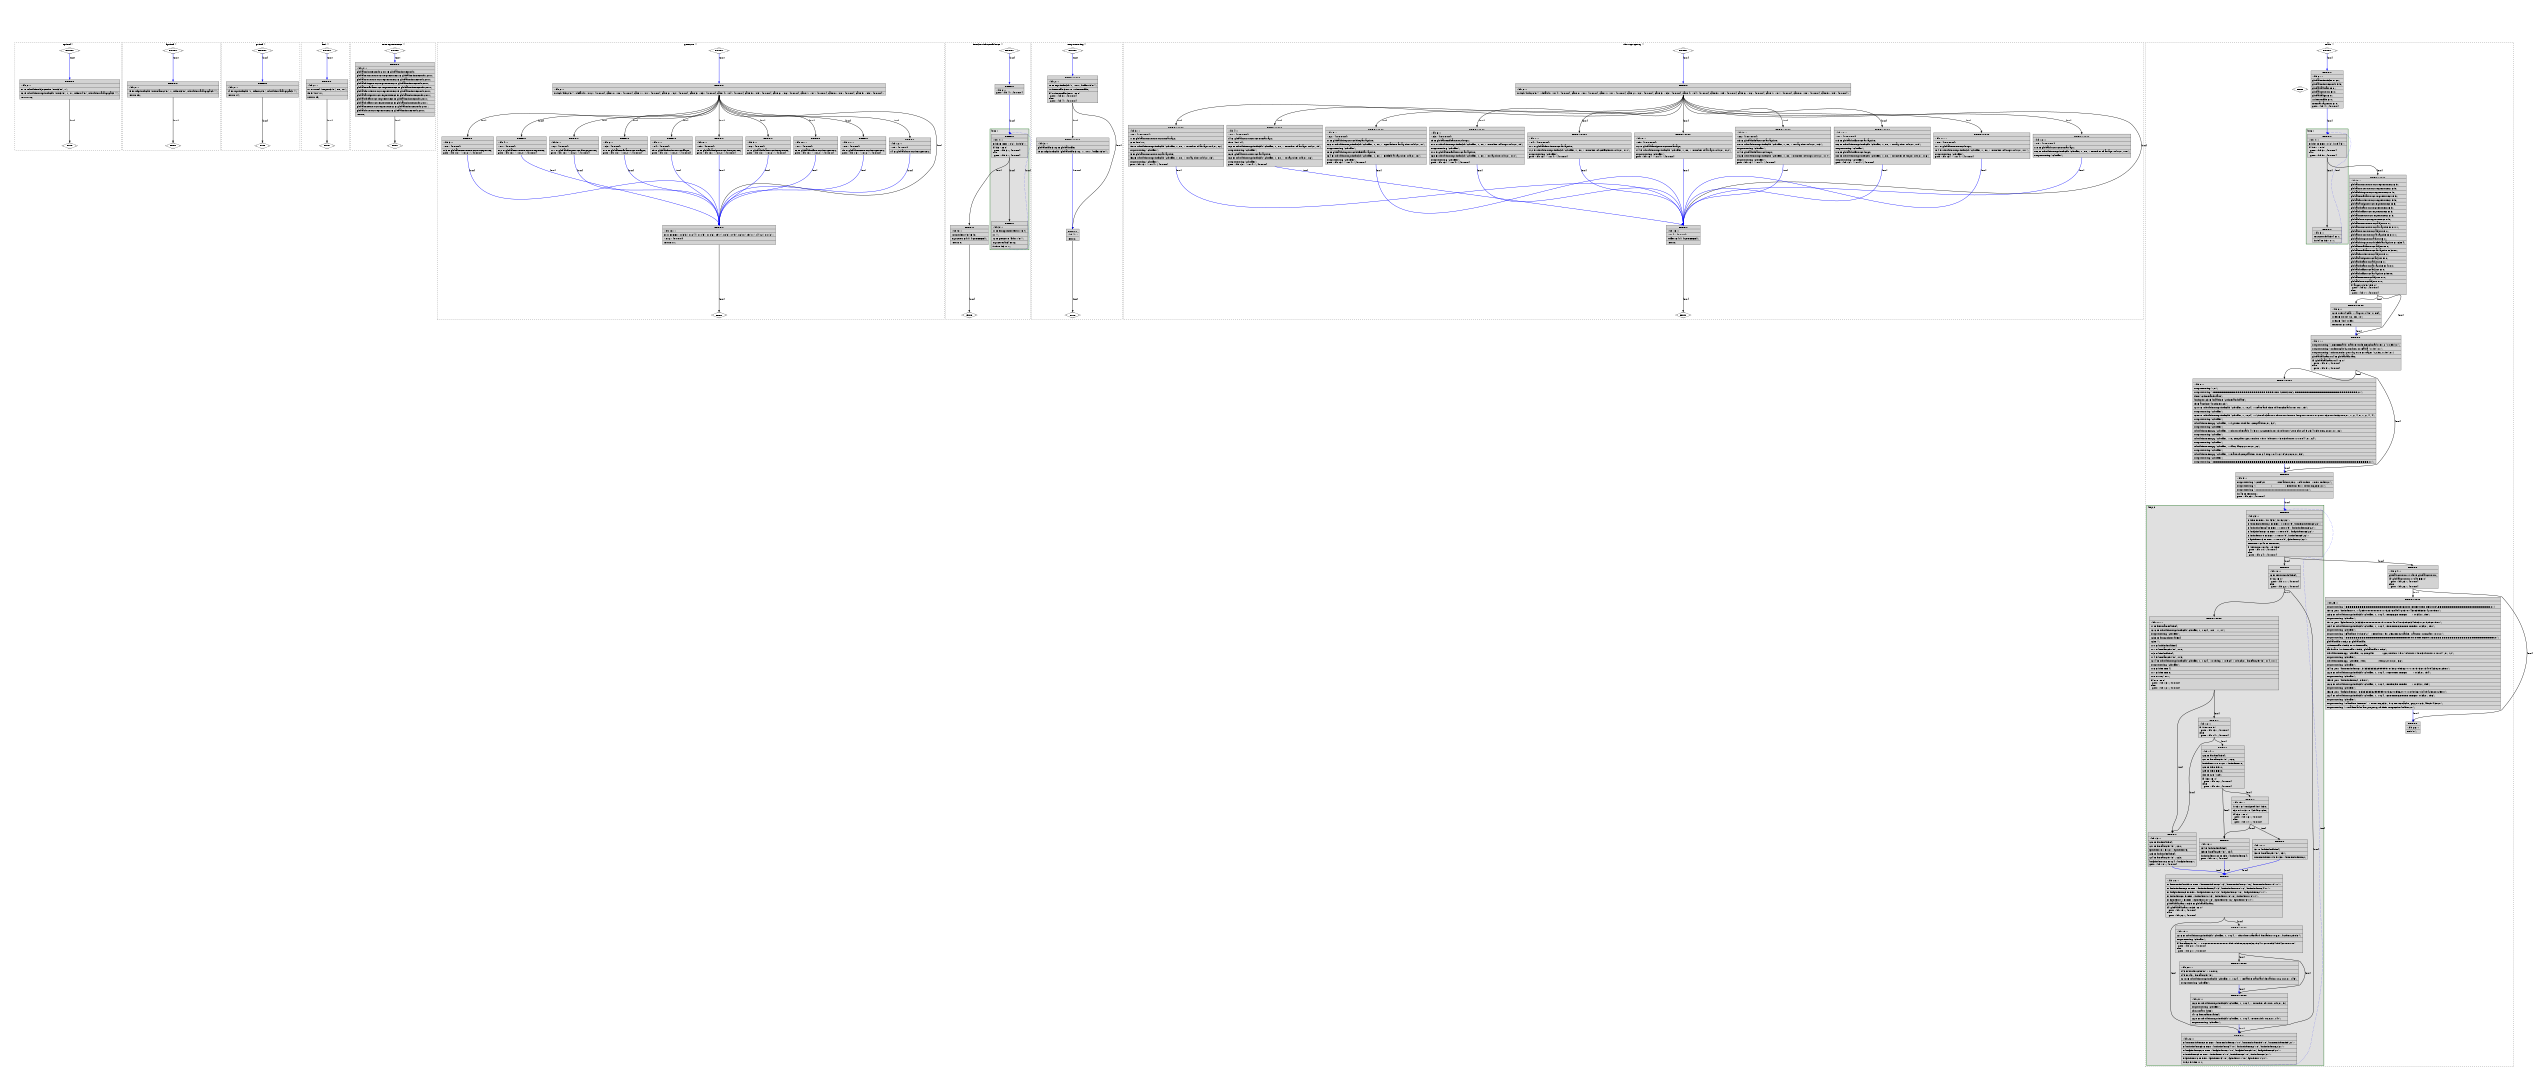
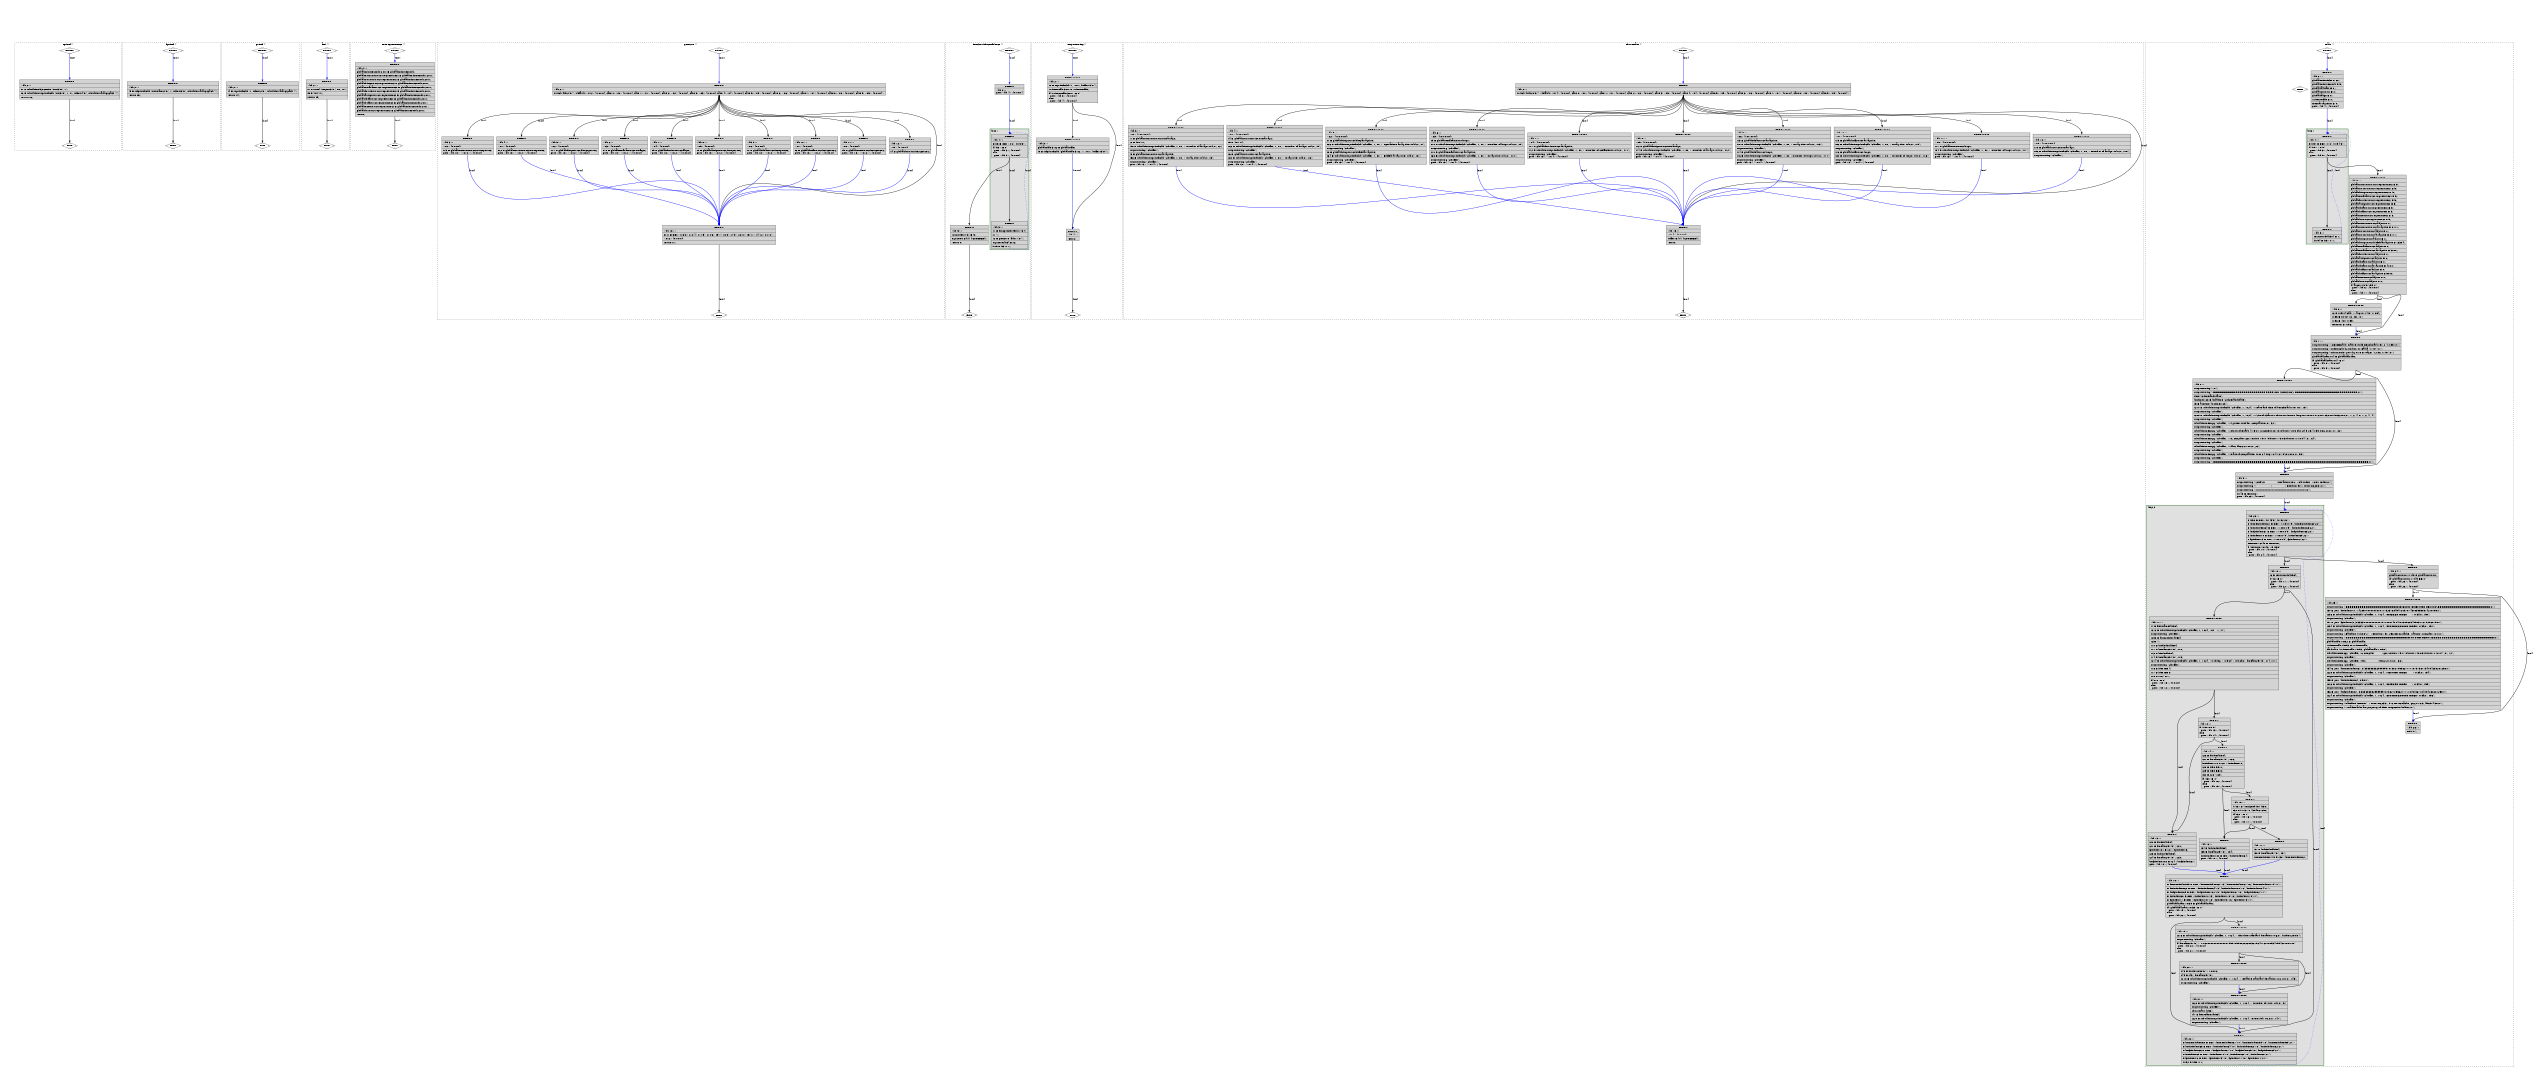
(1634, 44) -> (1634, 44)
